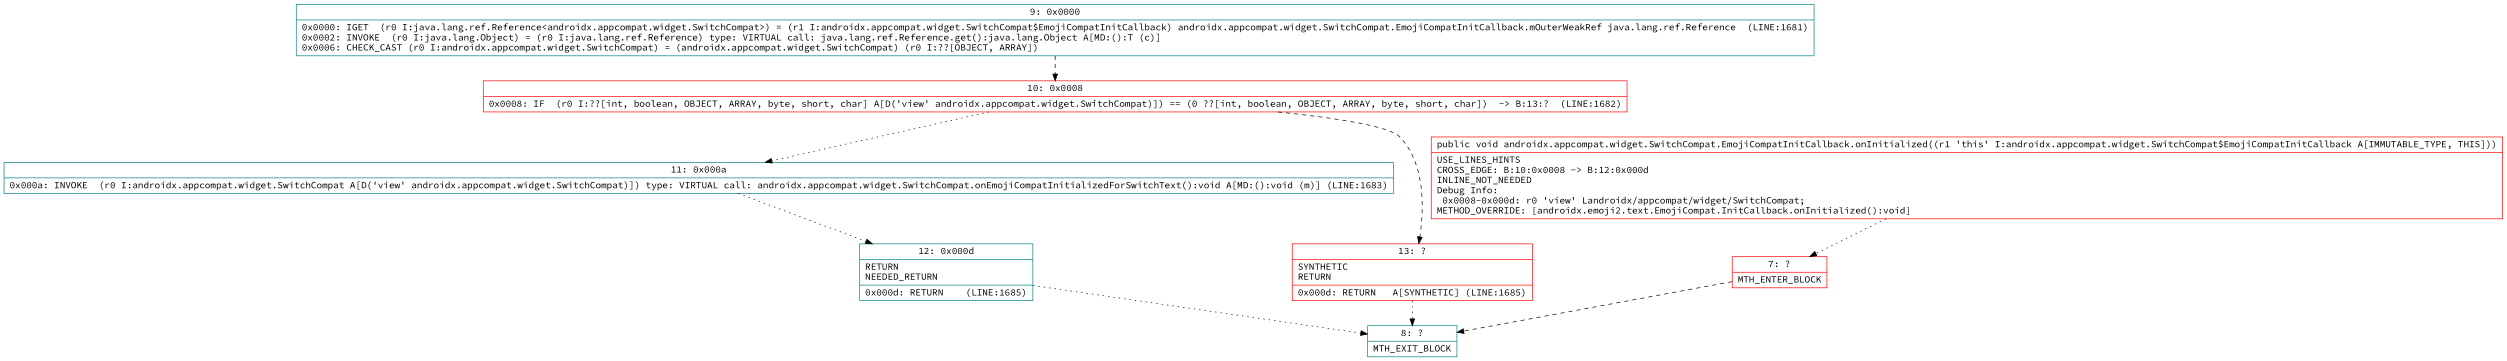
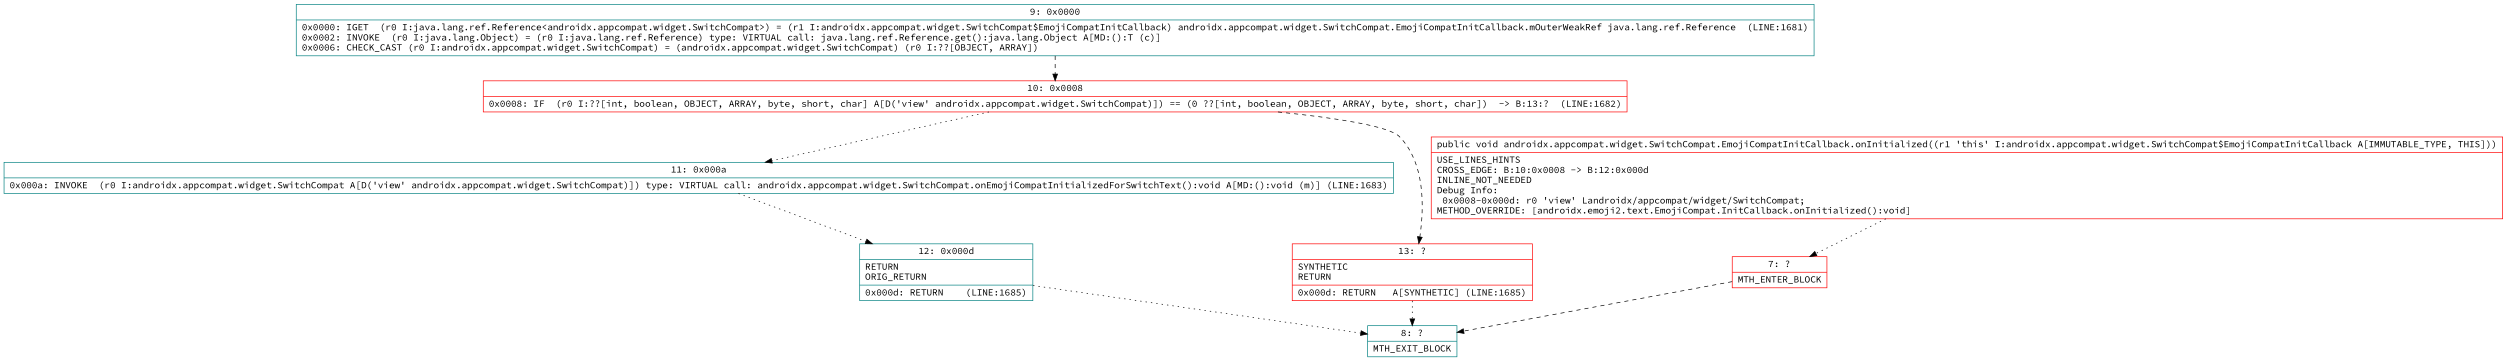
(902, 277) -> (896, 277)
